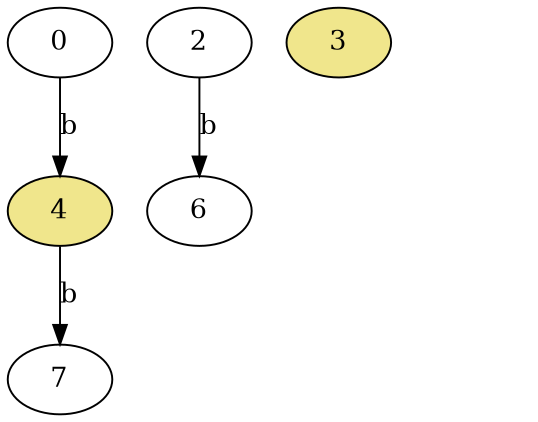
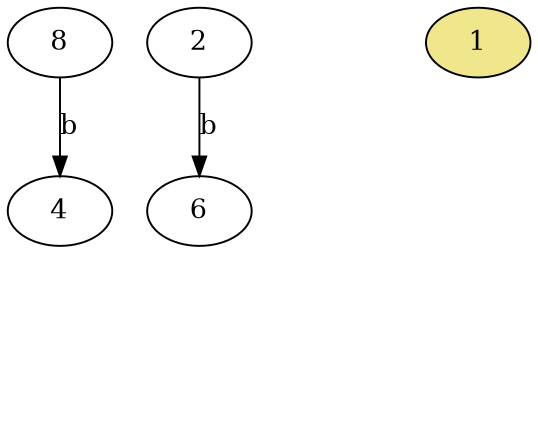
(60, 43) -> (60, 43)
(339, 43) -> none
none -> (478, 43)
(60, 211) -> (60, 211)
(60, 379) -> none
